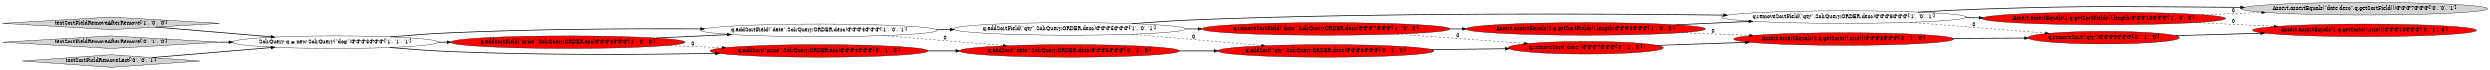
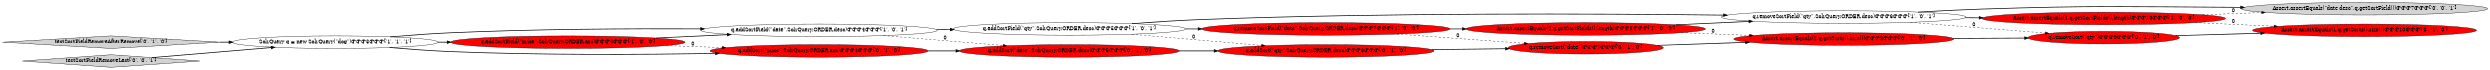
(111, 23) -> none
